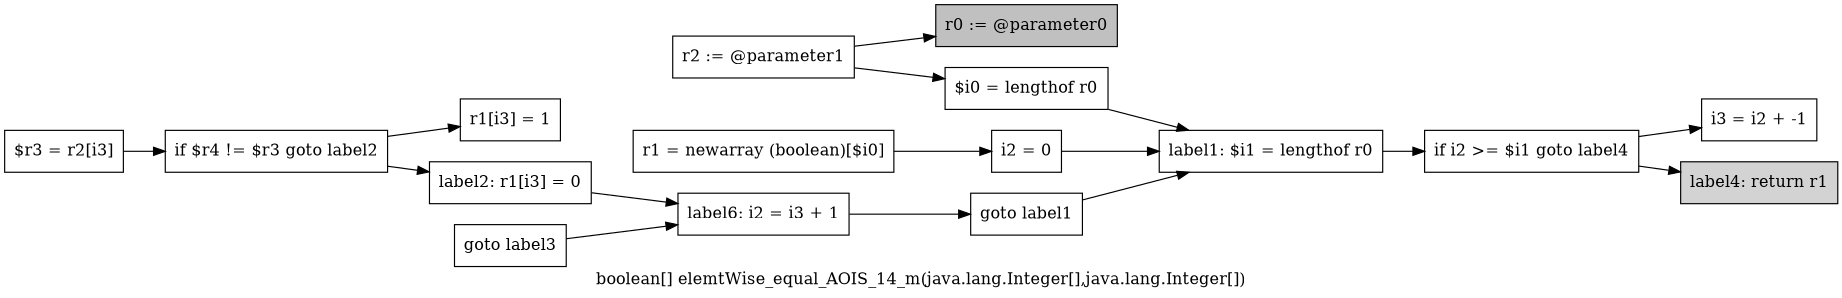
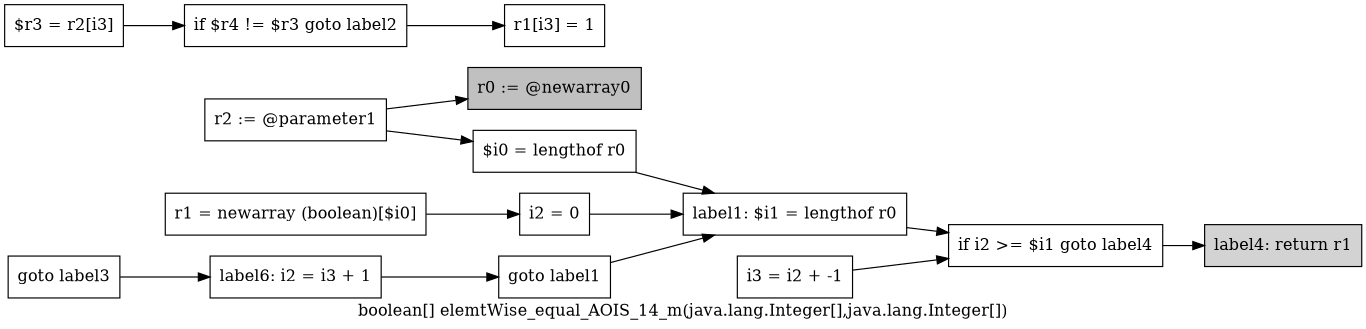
(1027, 26) -> (555, 88)
(1664, 133) -> (895, 265)
(510, 183) -> none
